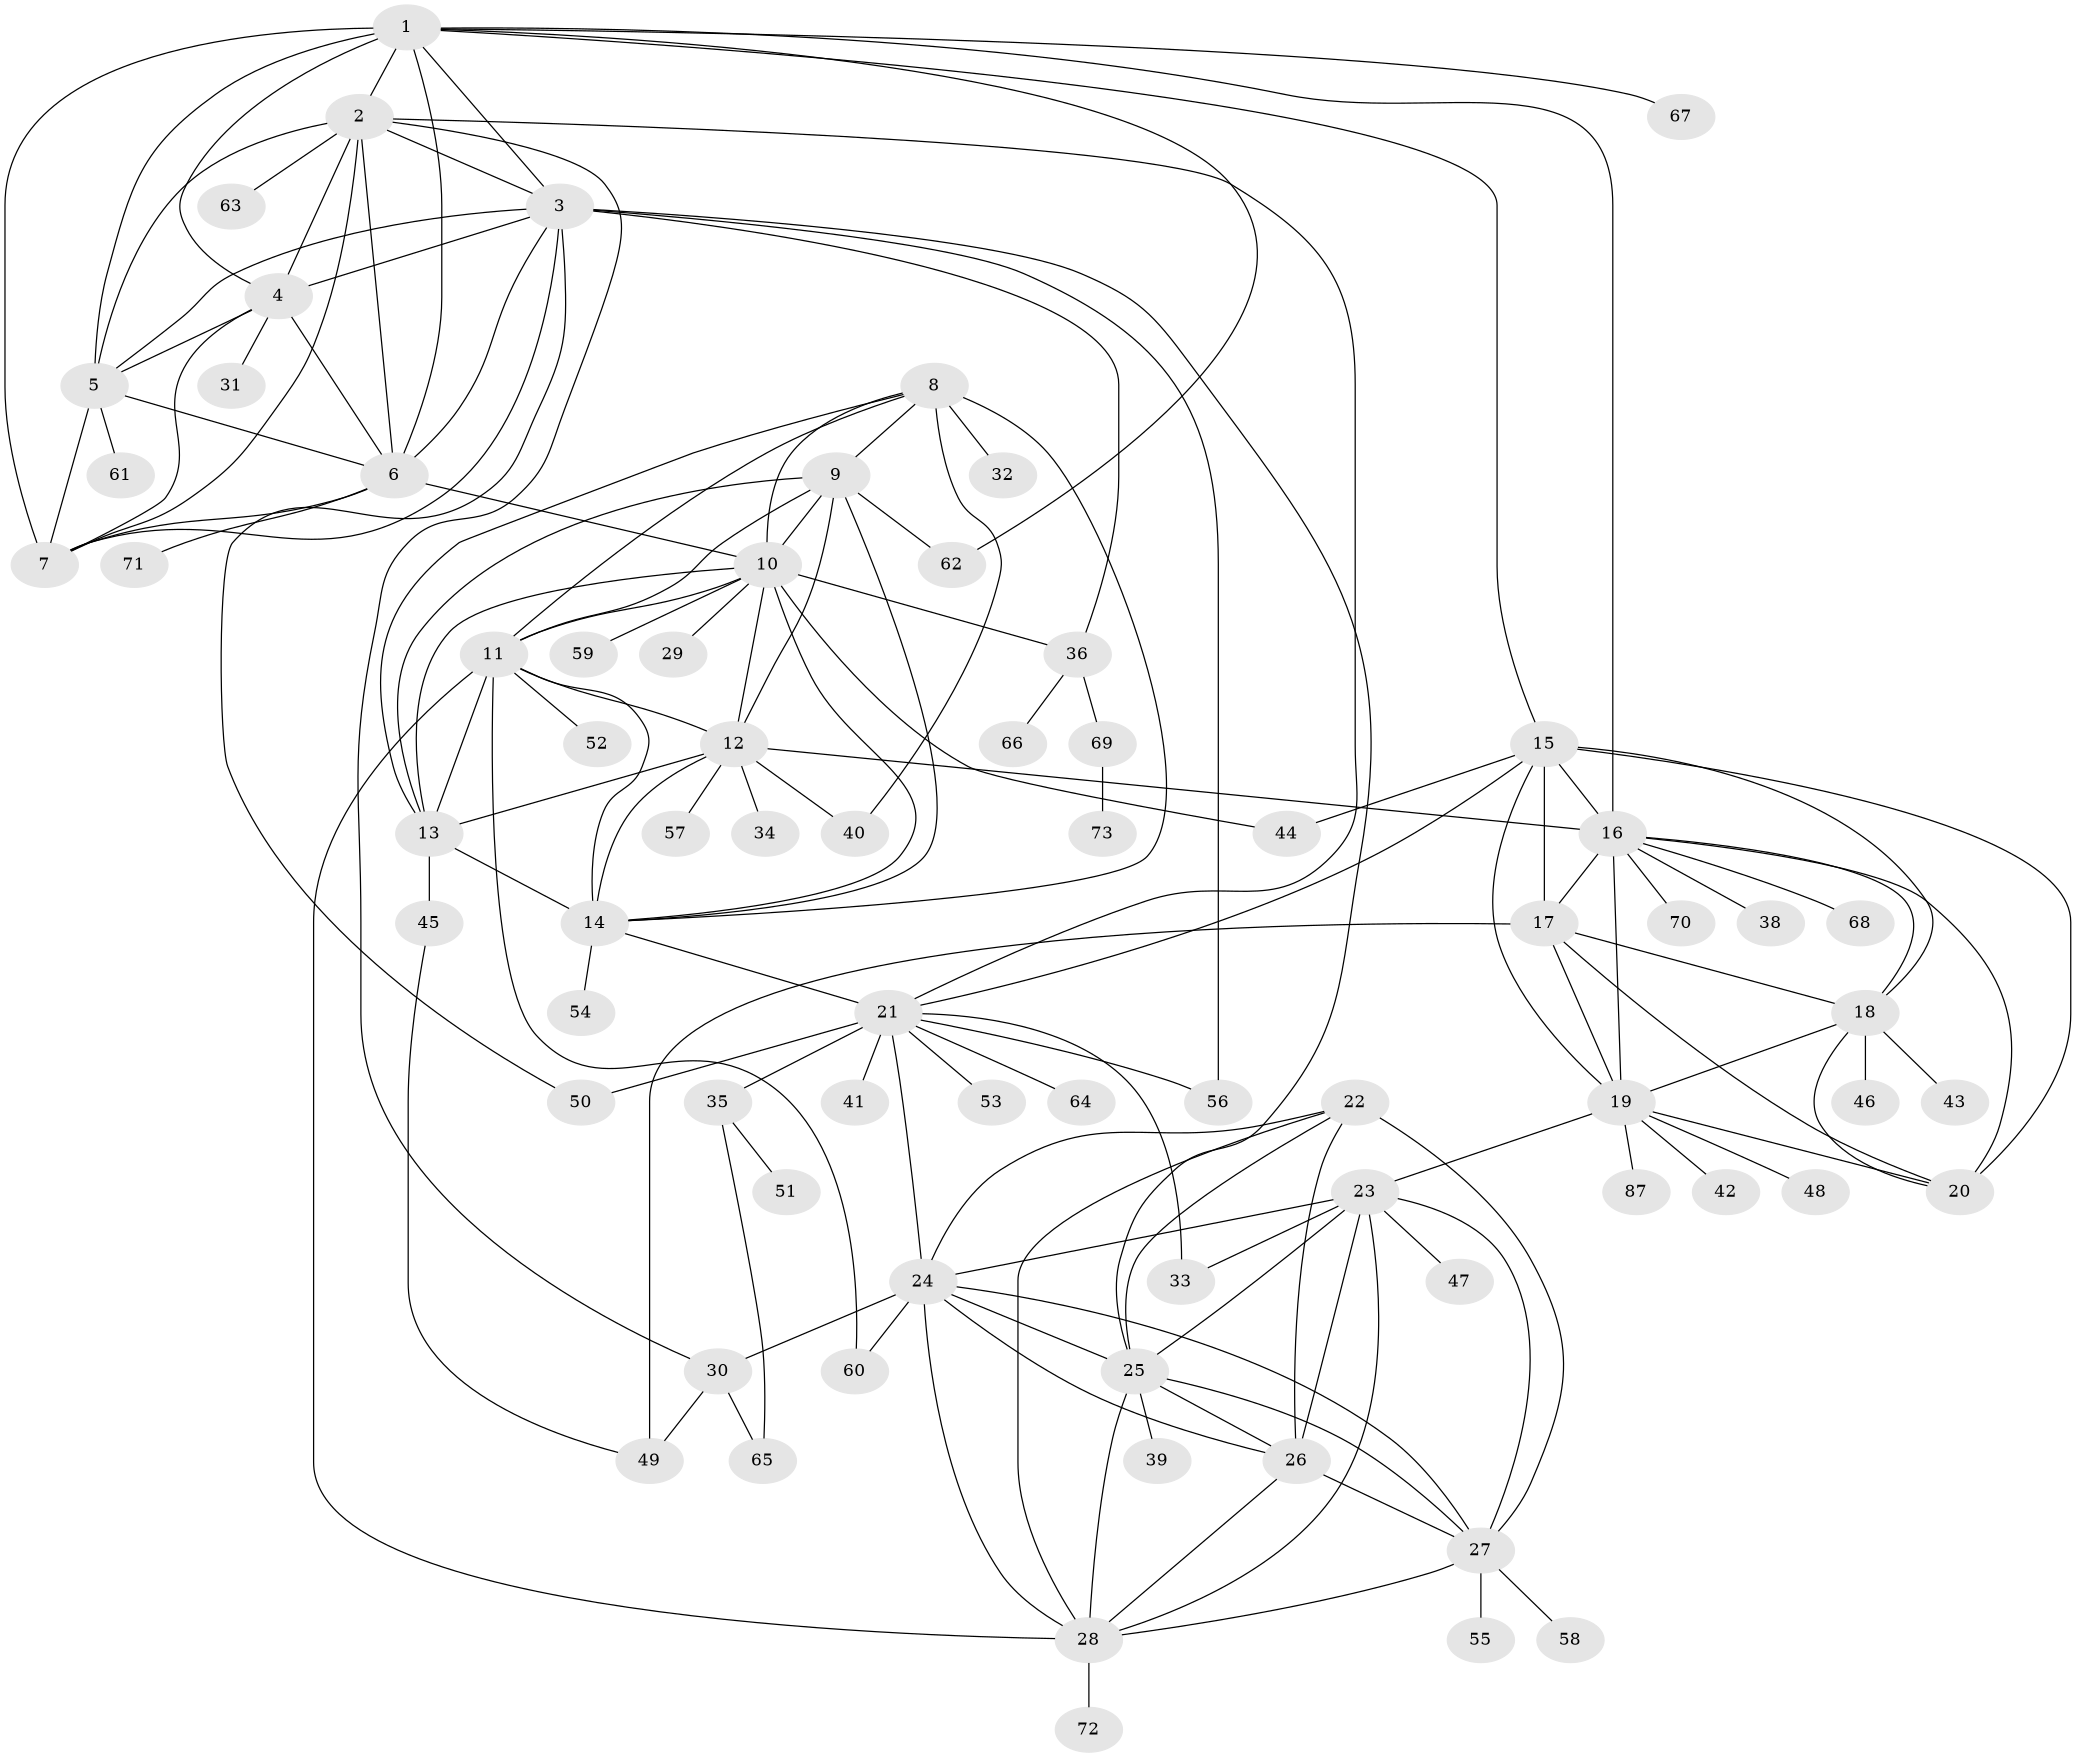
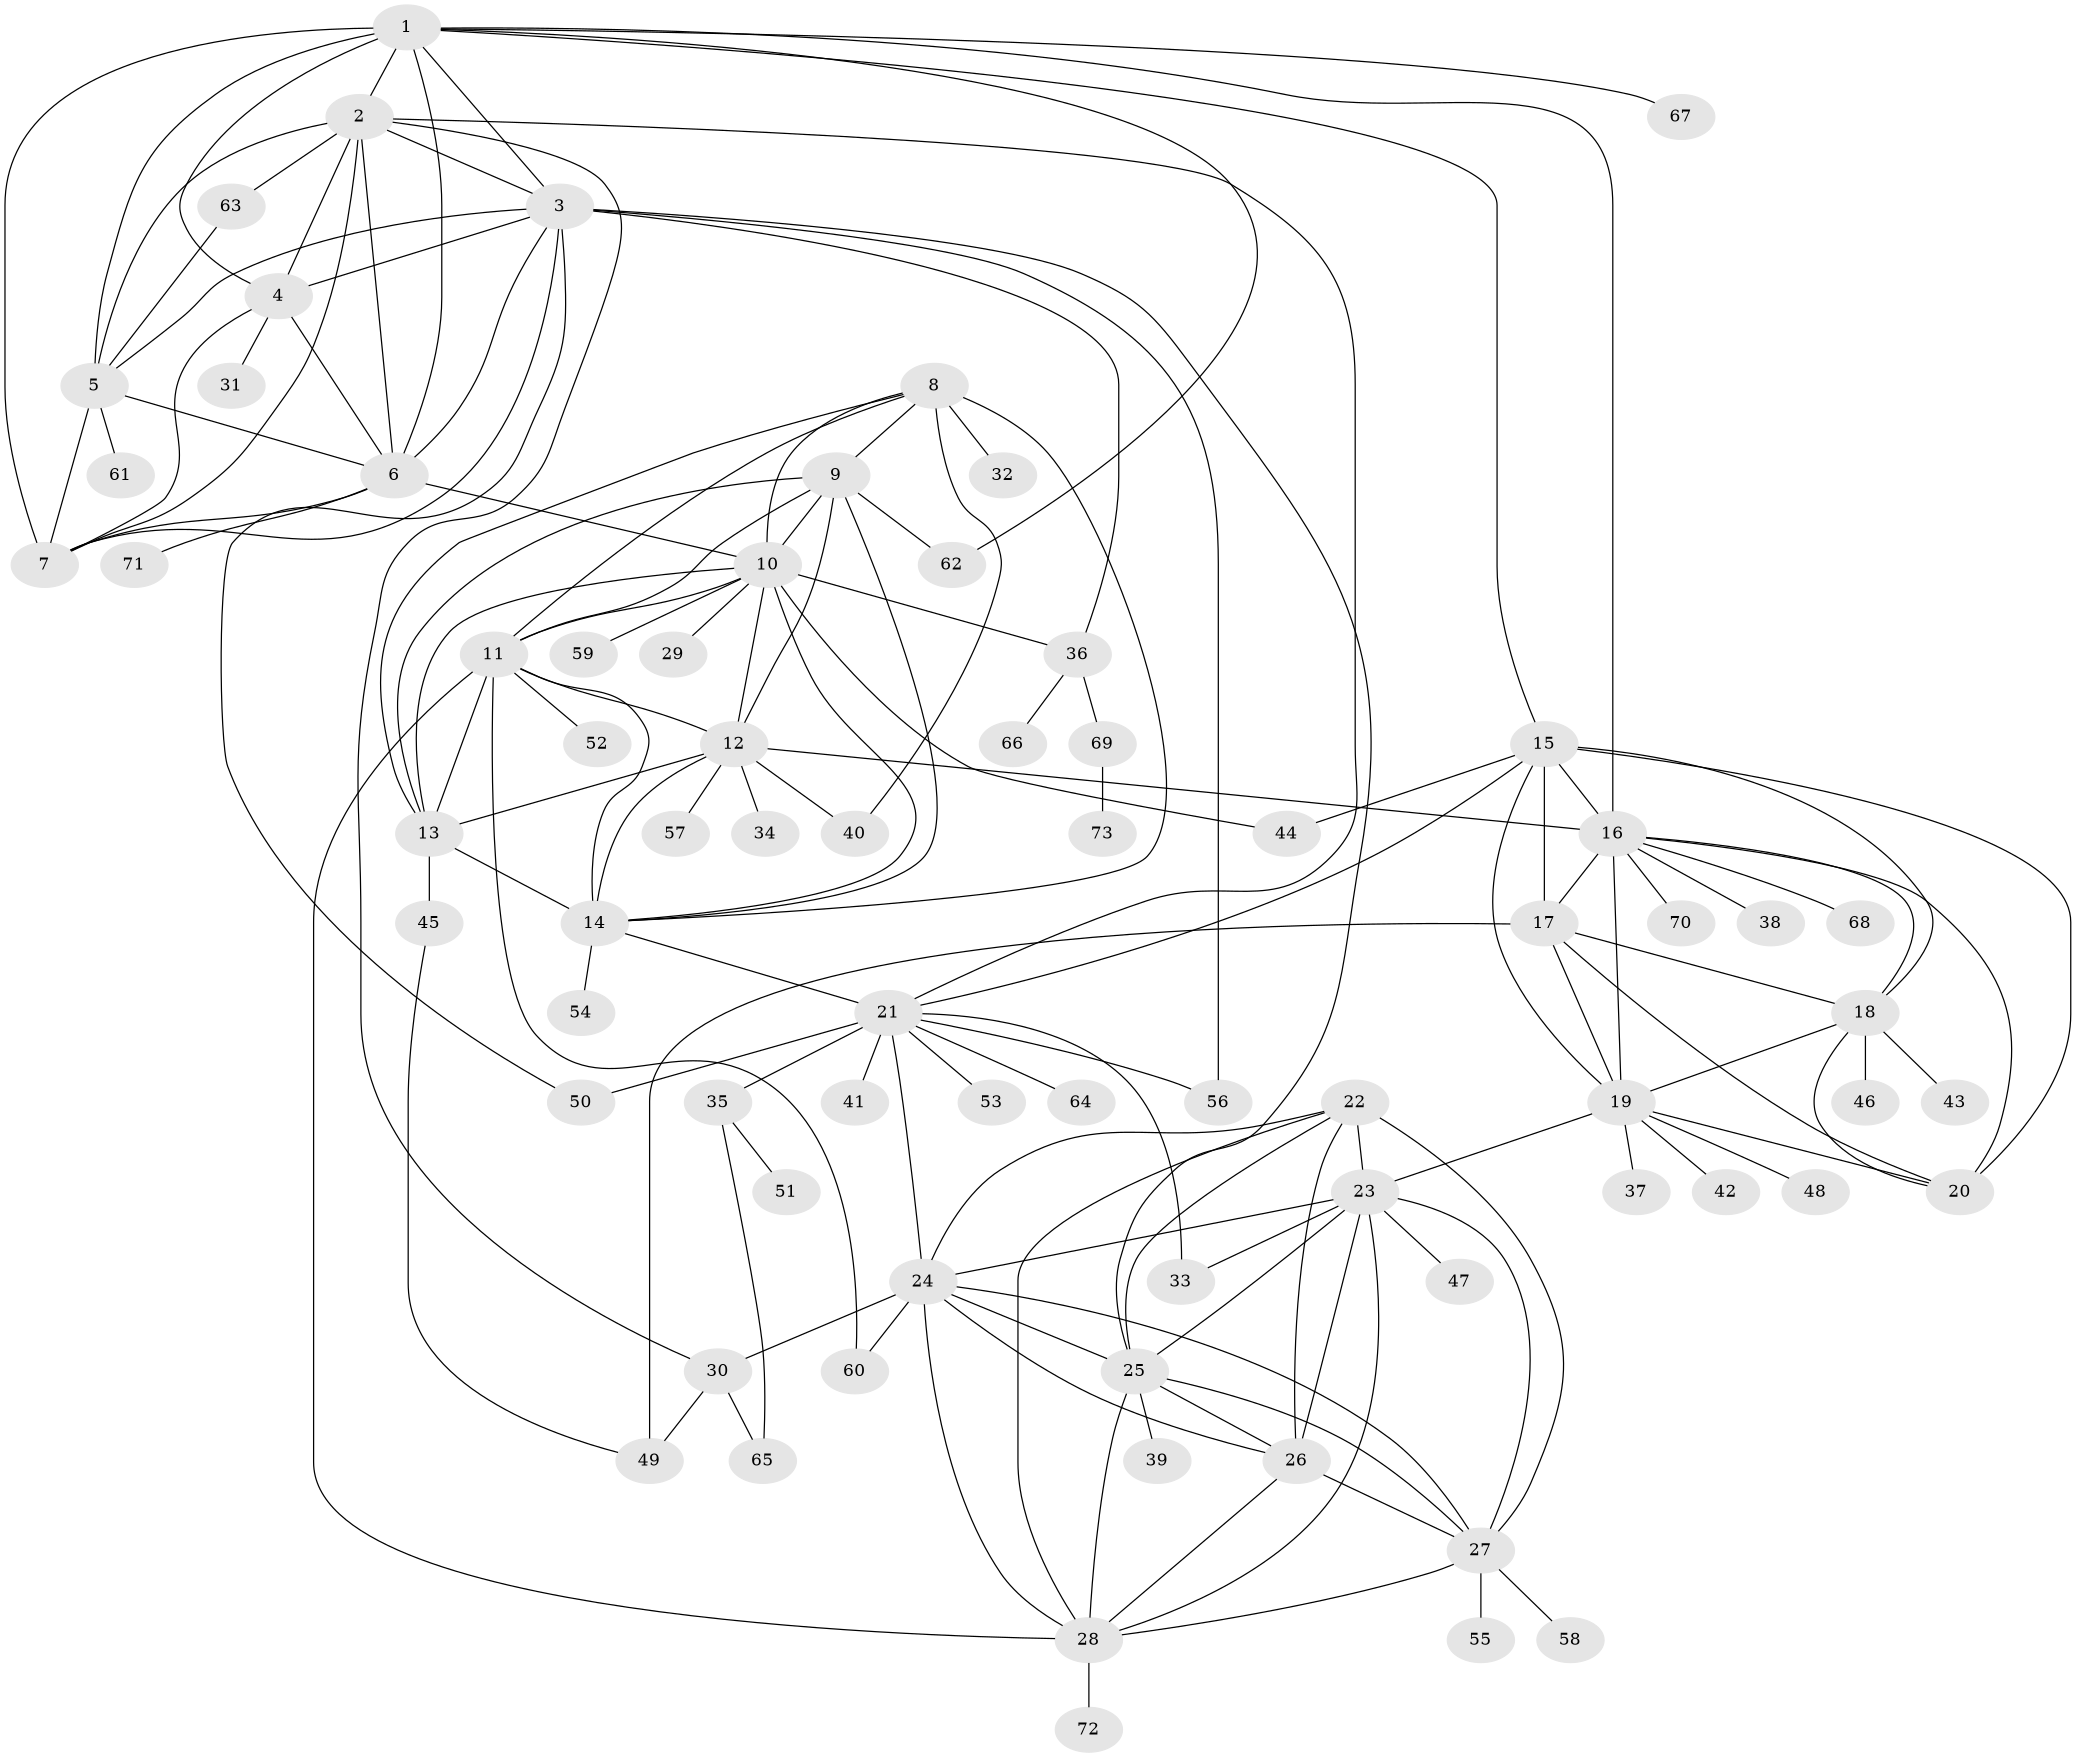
(187, 341) -> (163, 296)
none -> (1360, 1148)
(1636, 1192) -> (1636, 1192)
